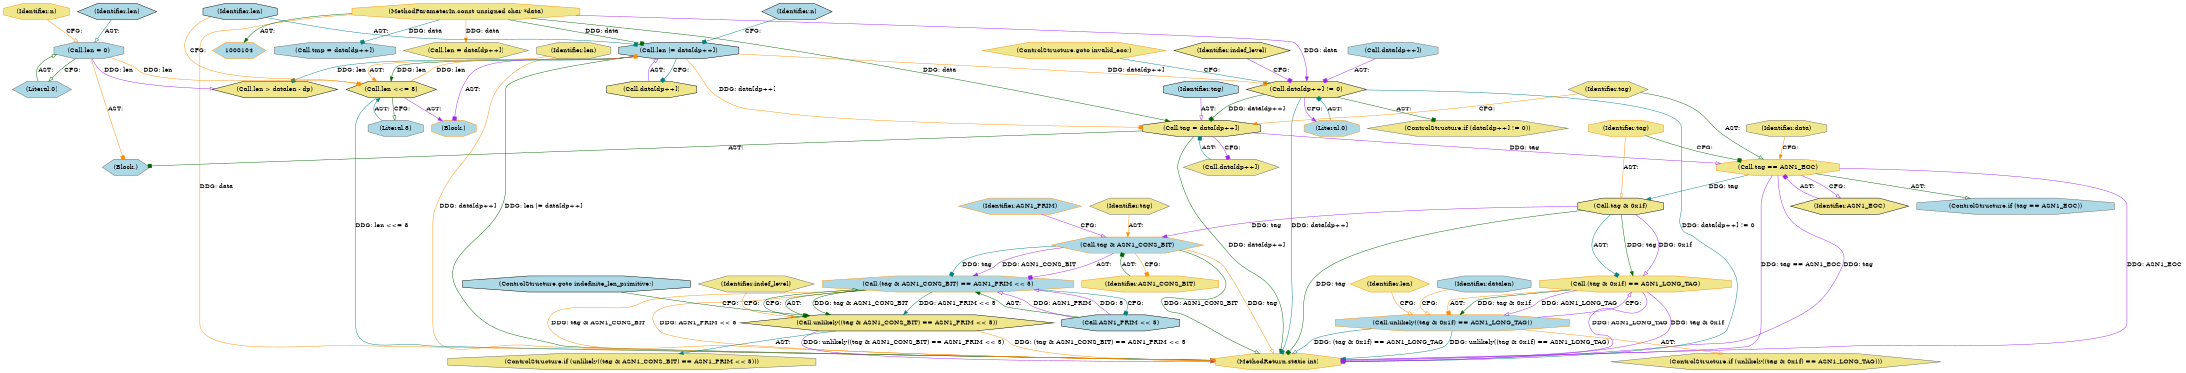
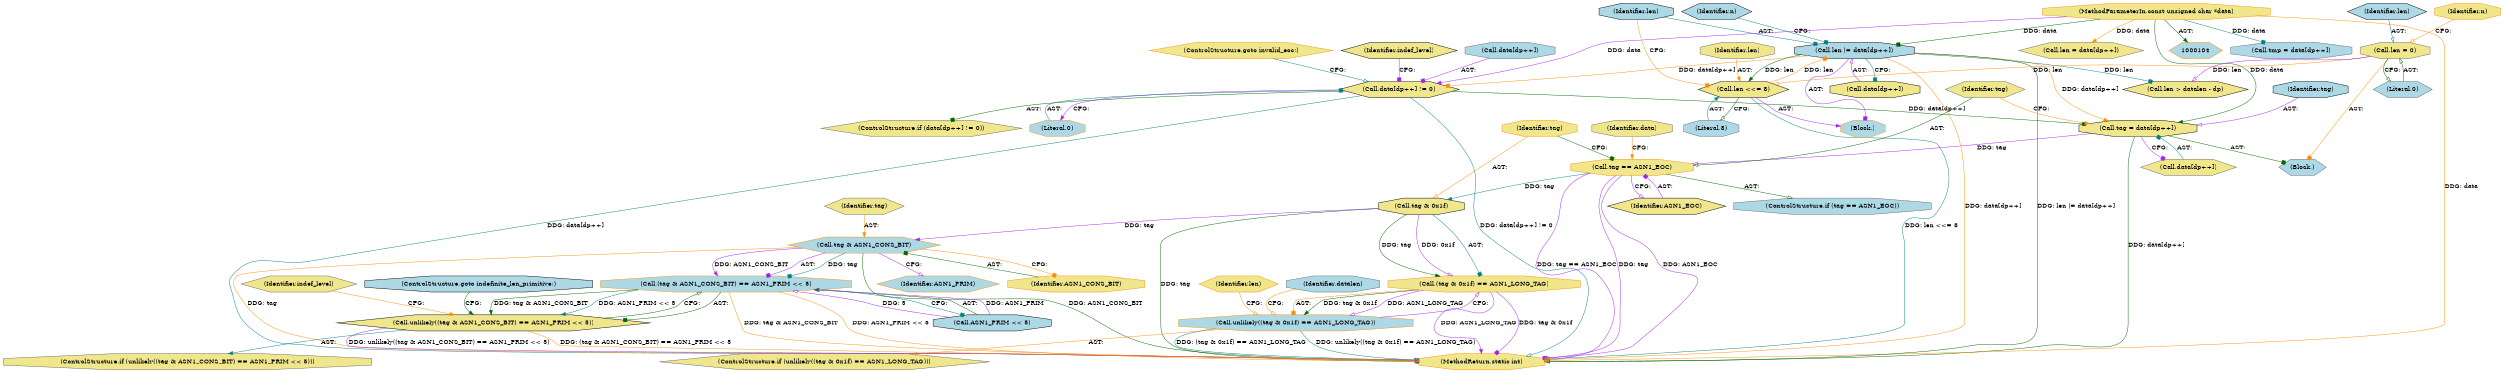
(89, 51) -> (2395, 51)
(901, 121) -> (2047, 69)
(1072, 225) -> (899, 264)
